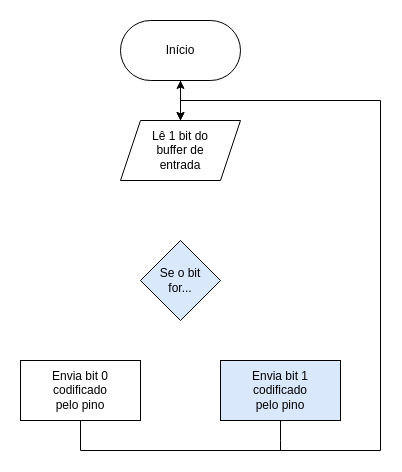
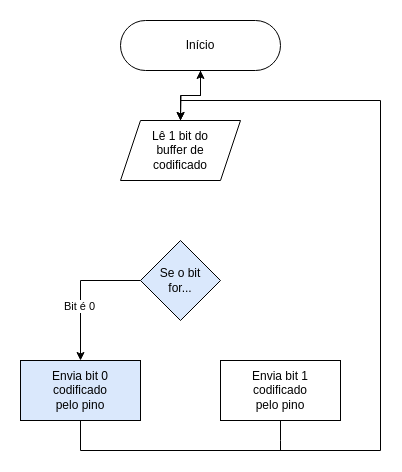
(181, 51) -> (201, 46)
(181, 151) -> (181, 151)
none -> (81, 287)
(81, 391) -> (81, 391)
(281, 391) -> (281, 391)
